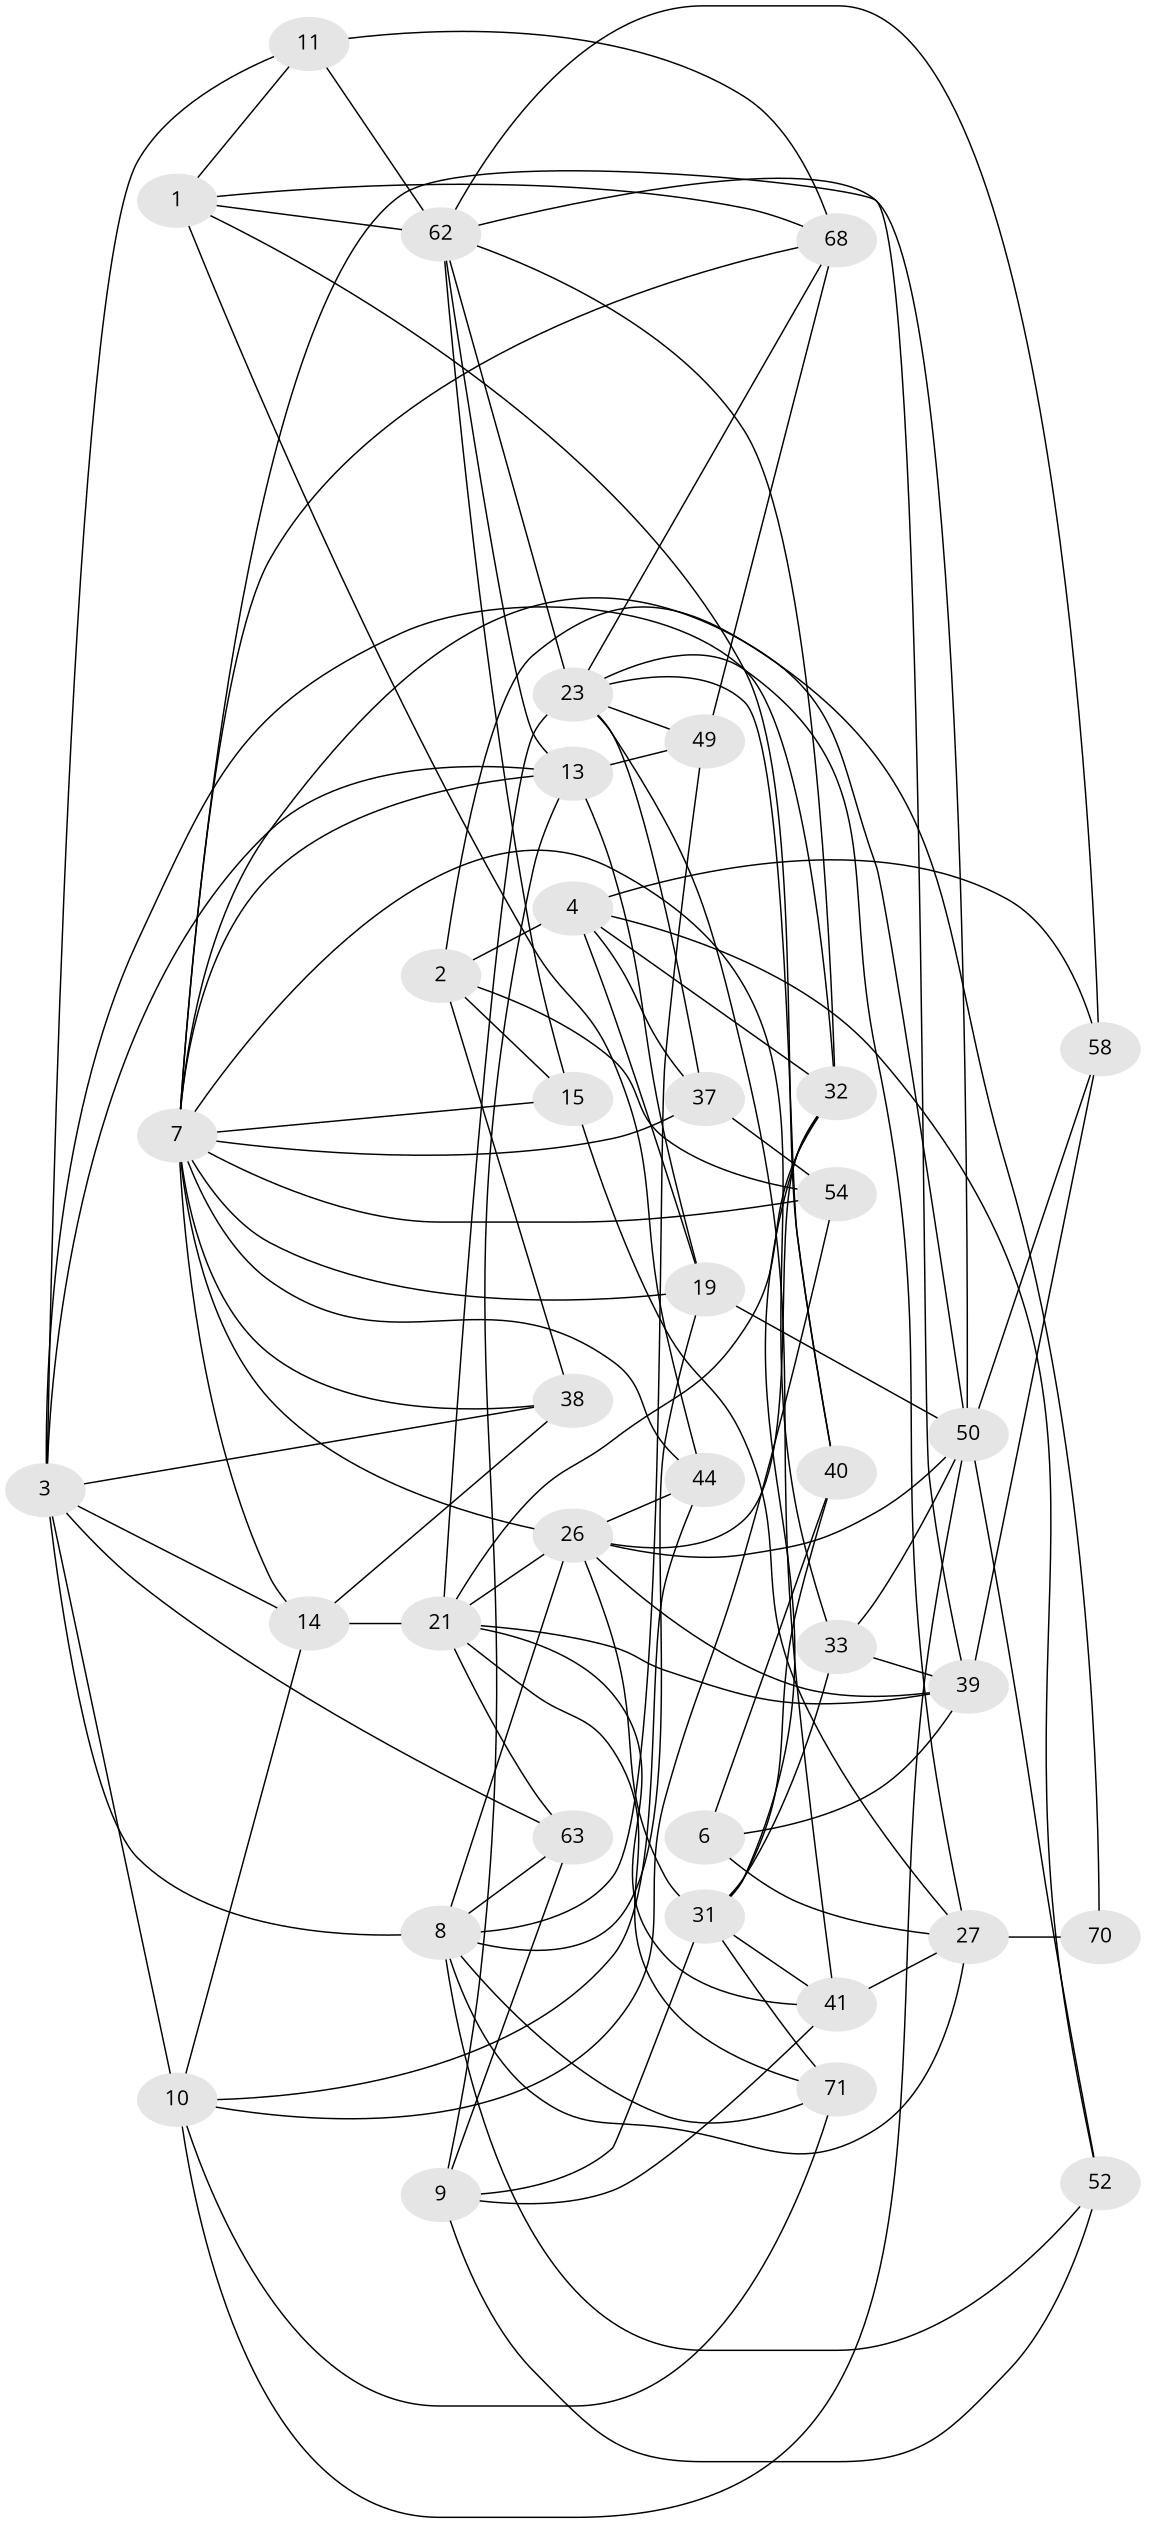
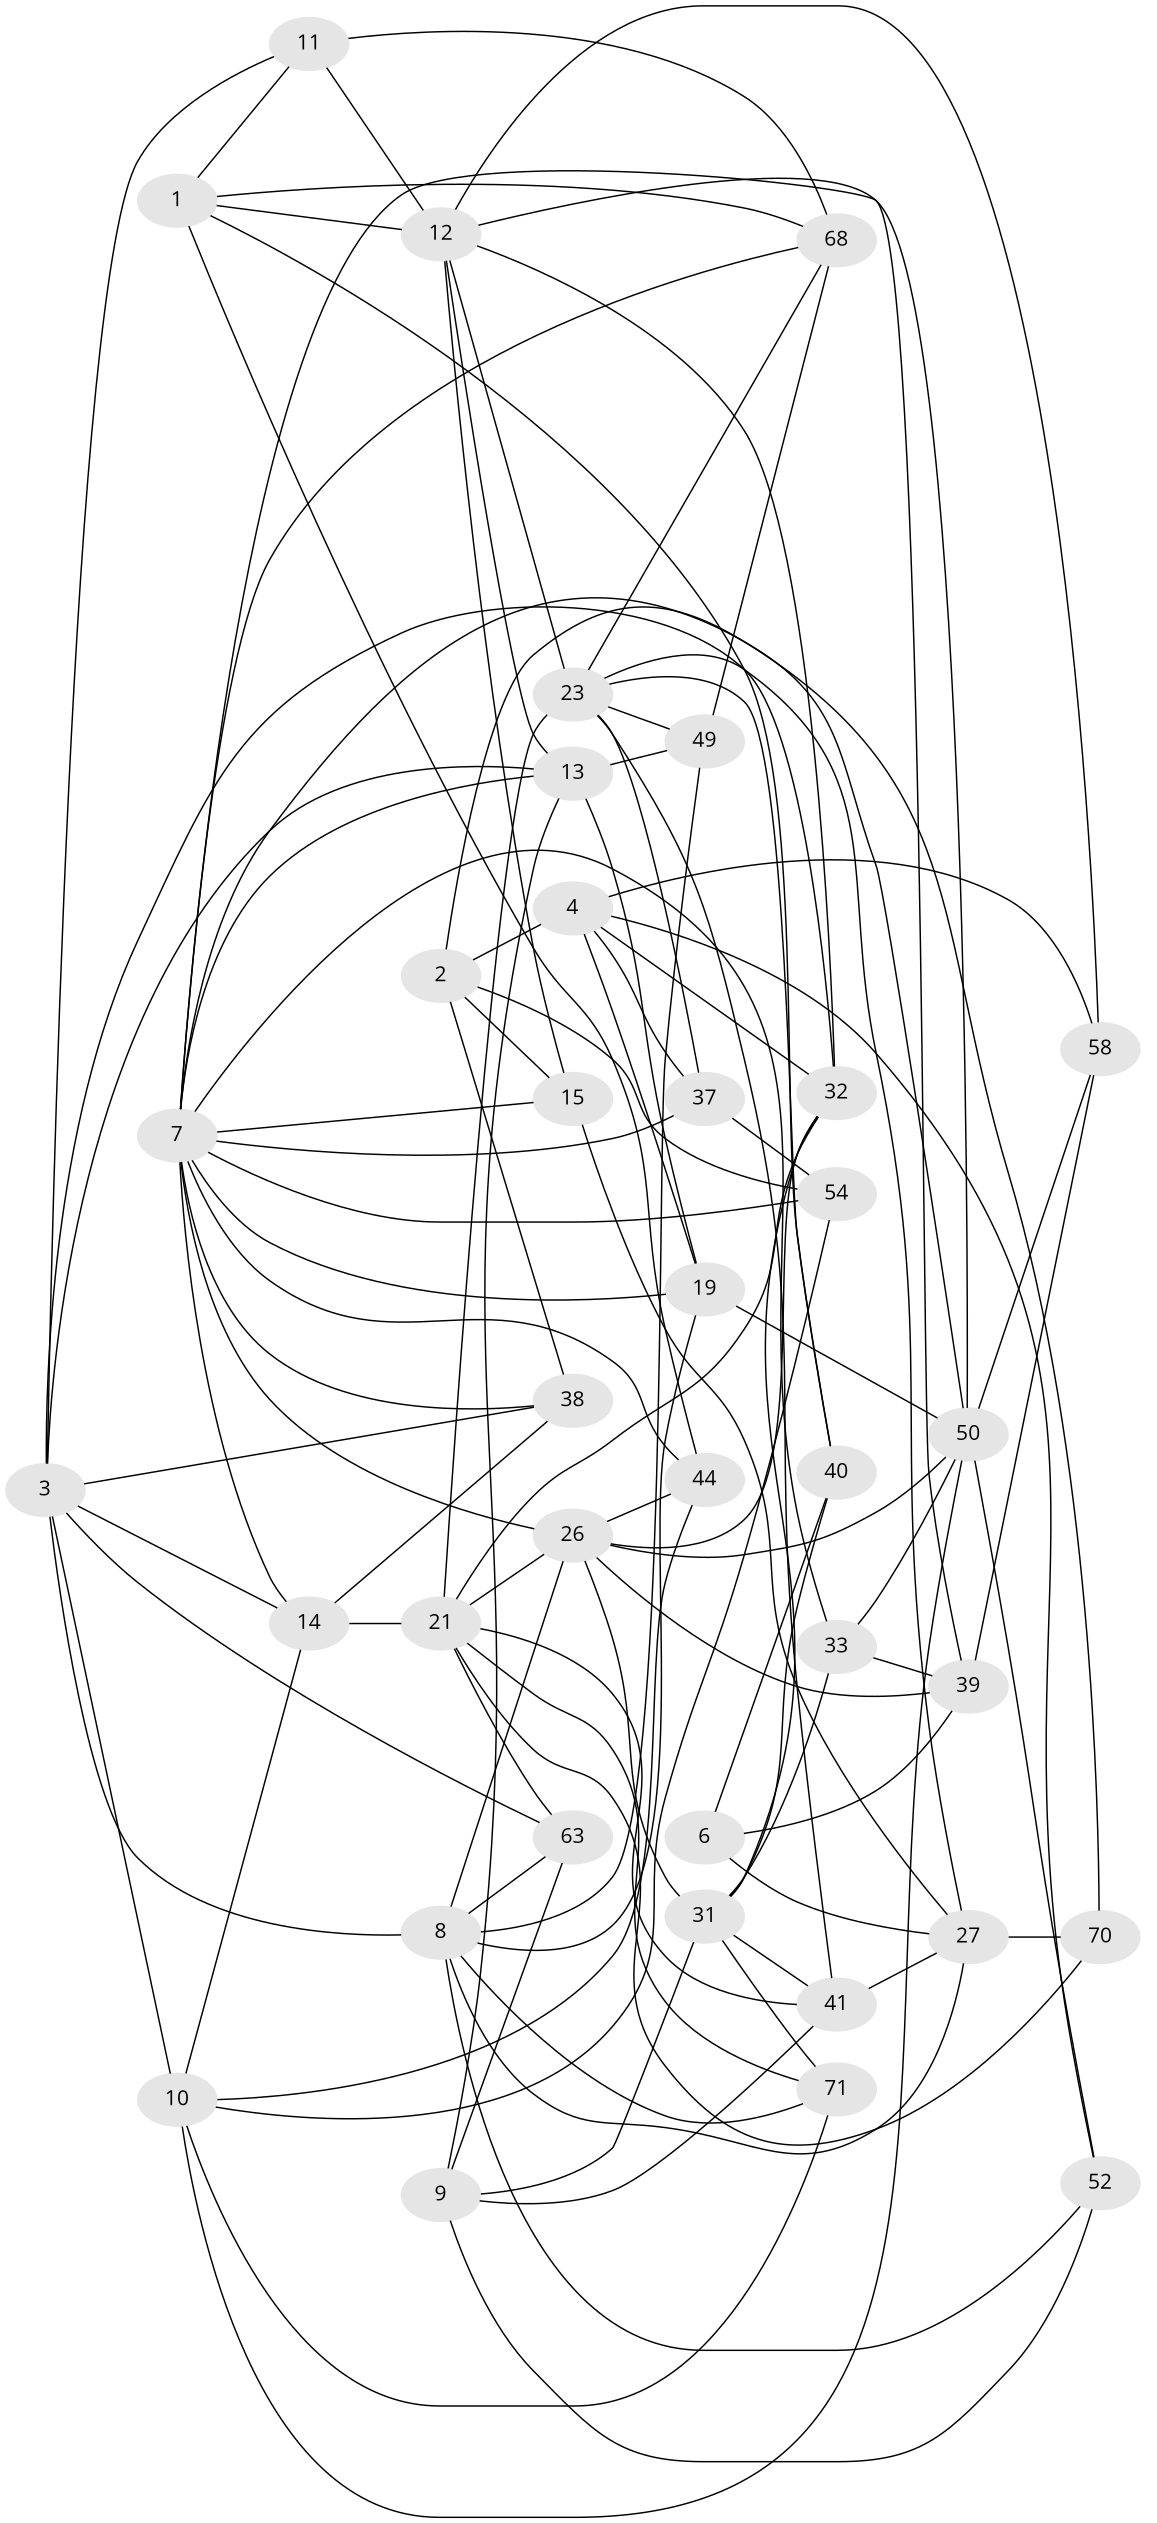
(441, 234) -> (441, 234)
(692, 1679) -> (667, 2068)
